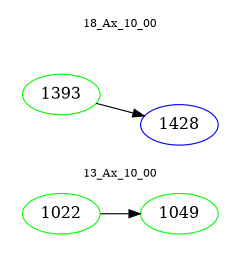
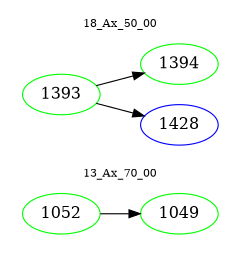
(120, 24) -> (120, 24)
none -> (179, 64)
(120, 174) -> (120, 174)
(61, 214) -> (61, 214)
